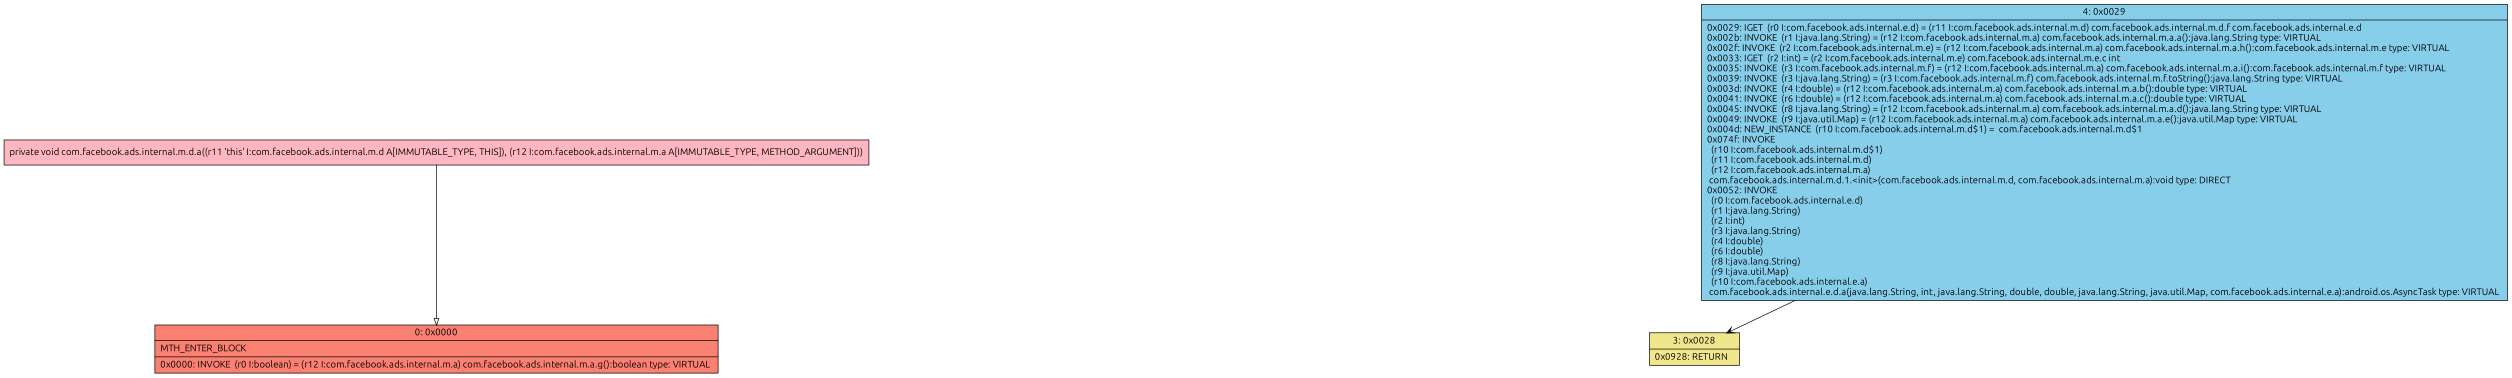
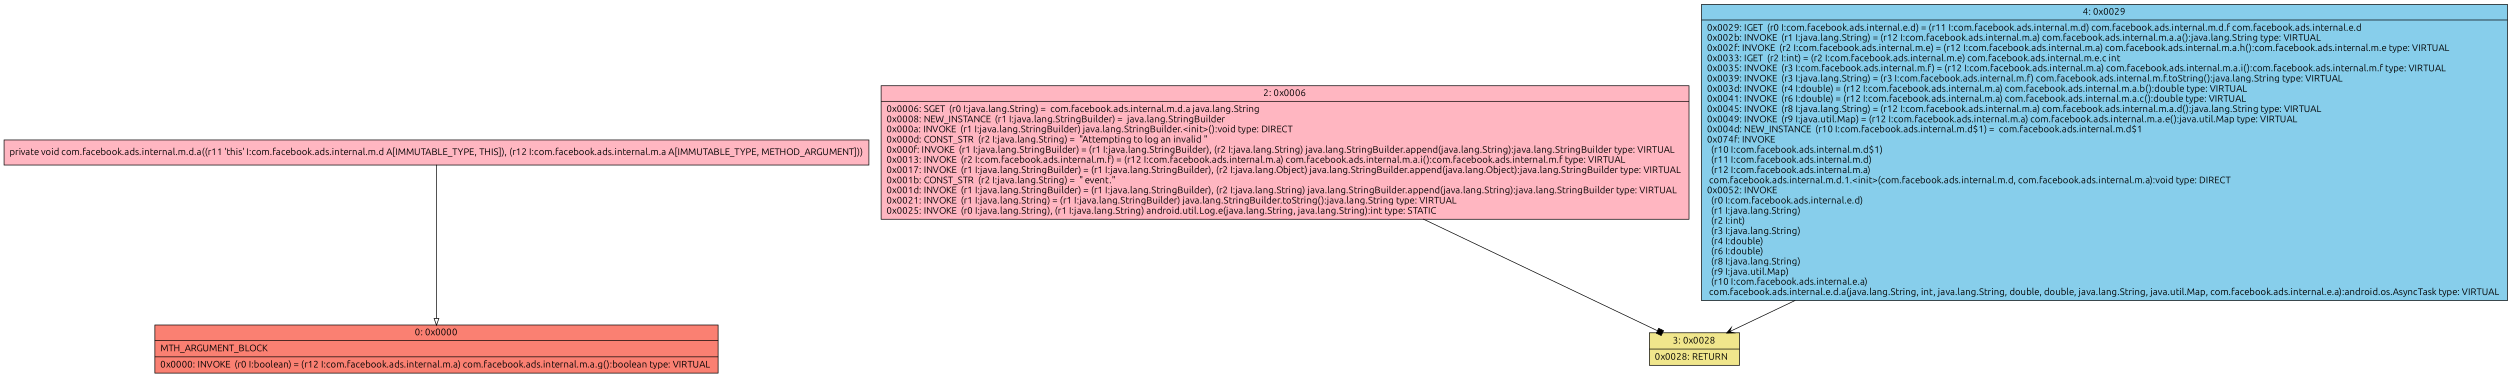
none -> (1285, 152)
(203, 348) -> (214, 348)
(1694, 357) -> (1694, 357)
